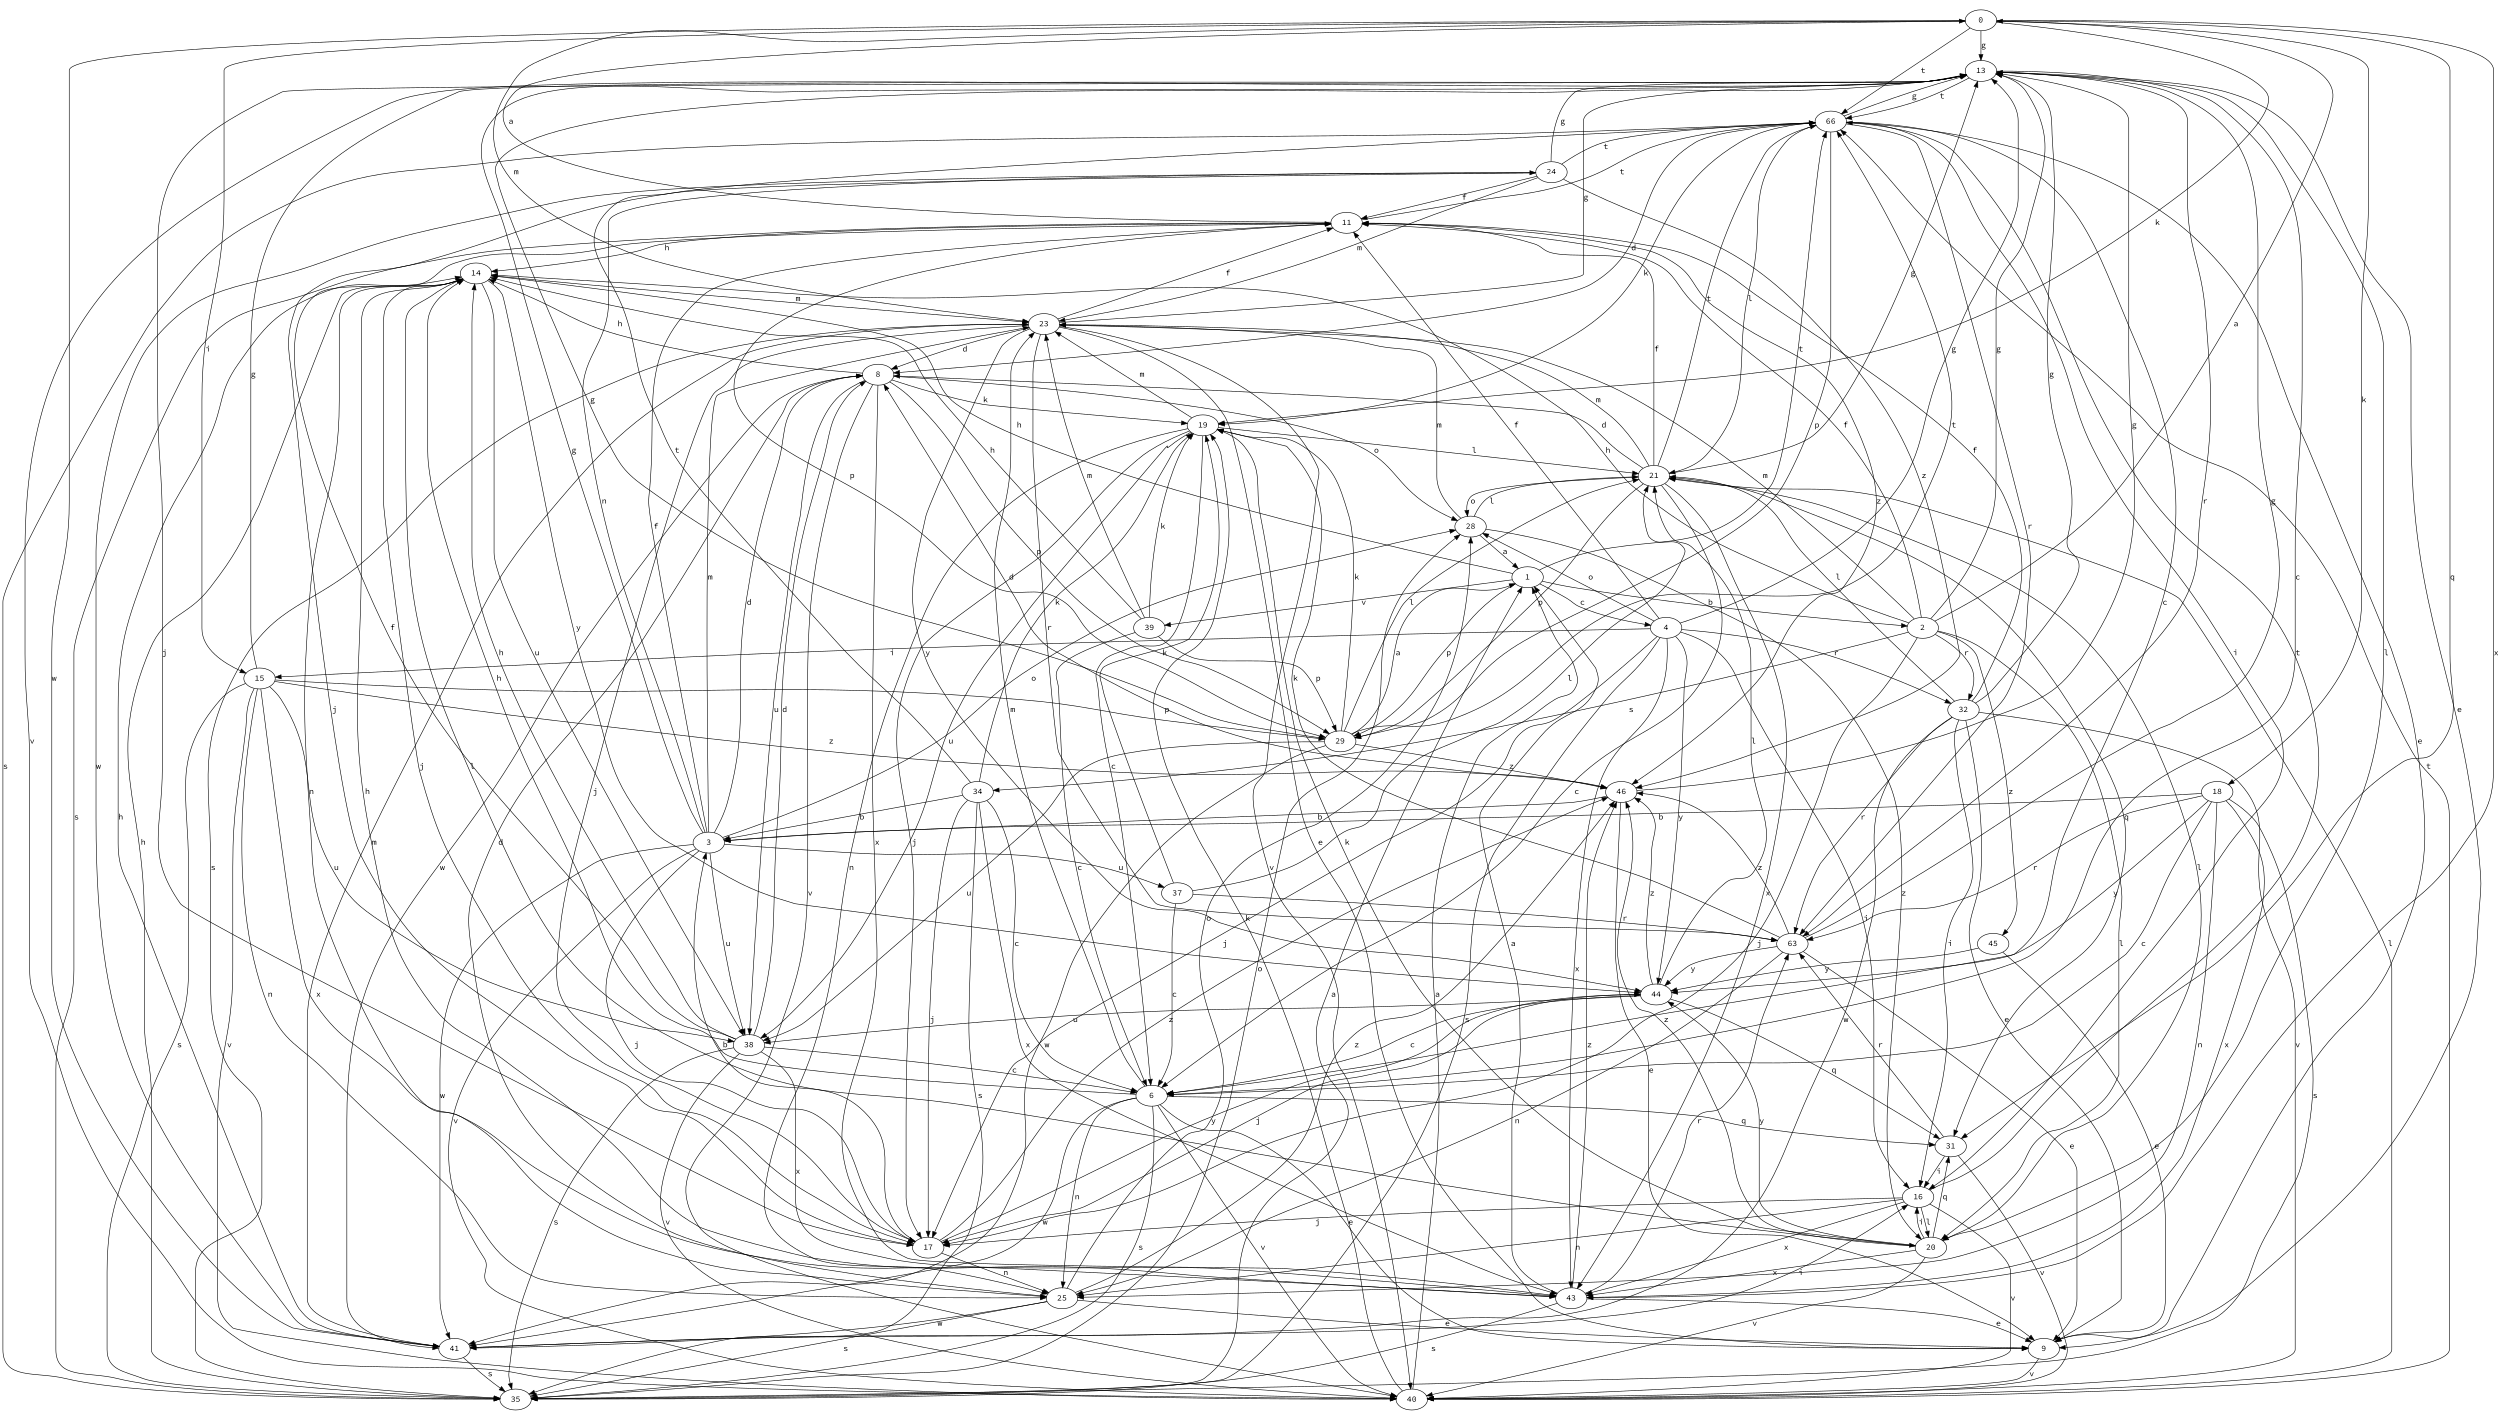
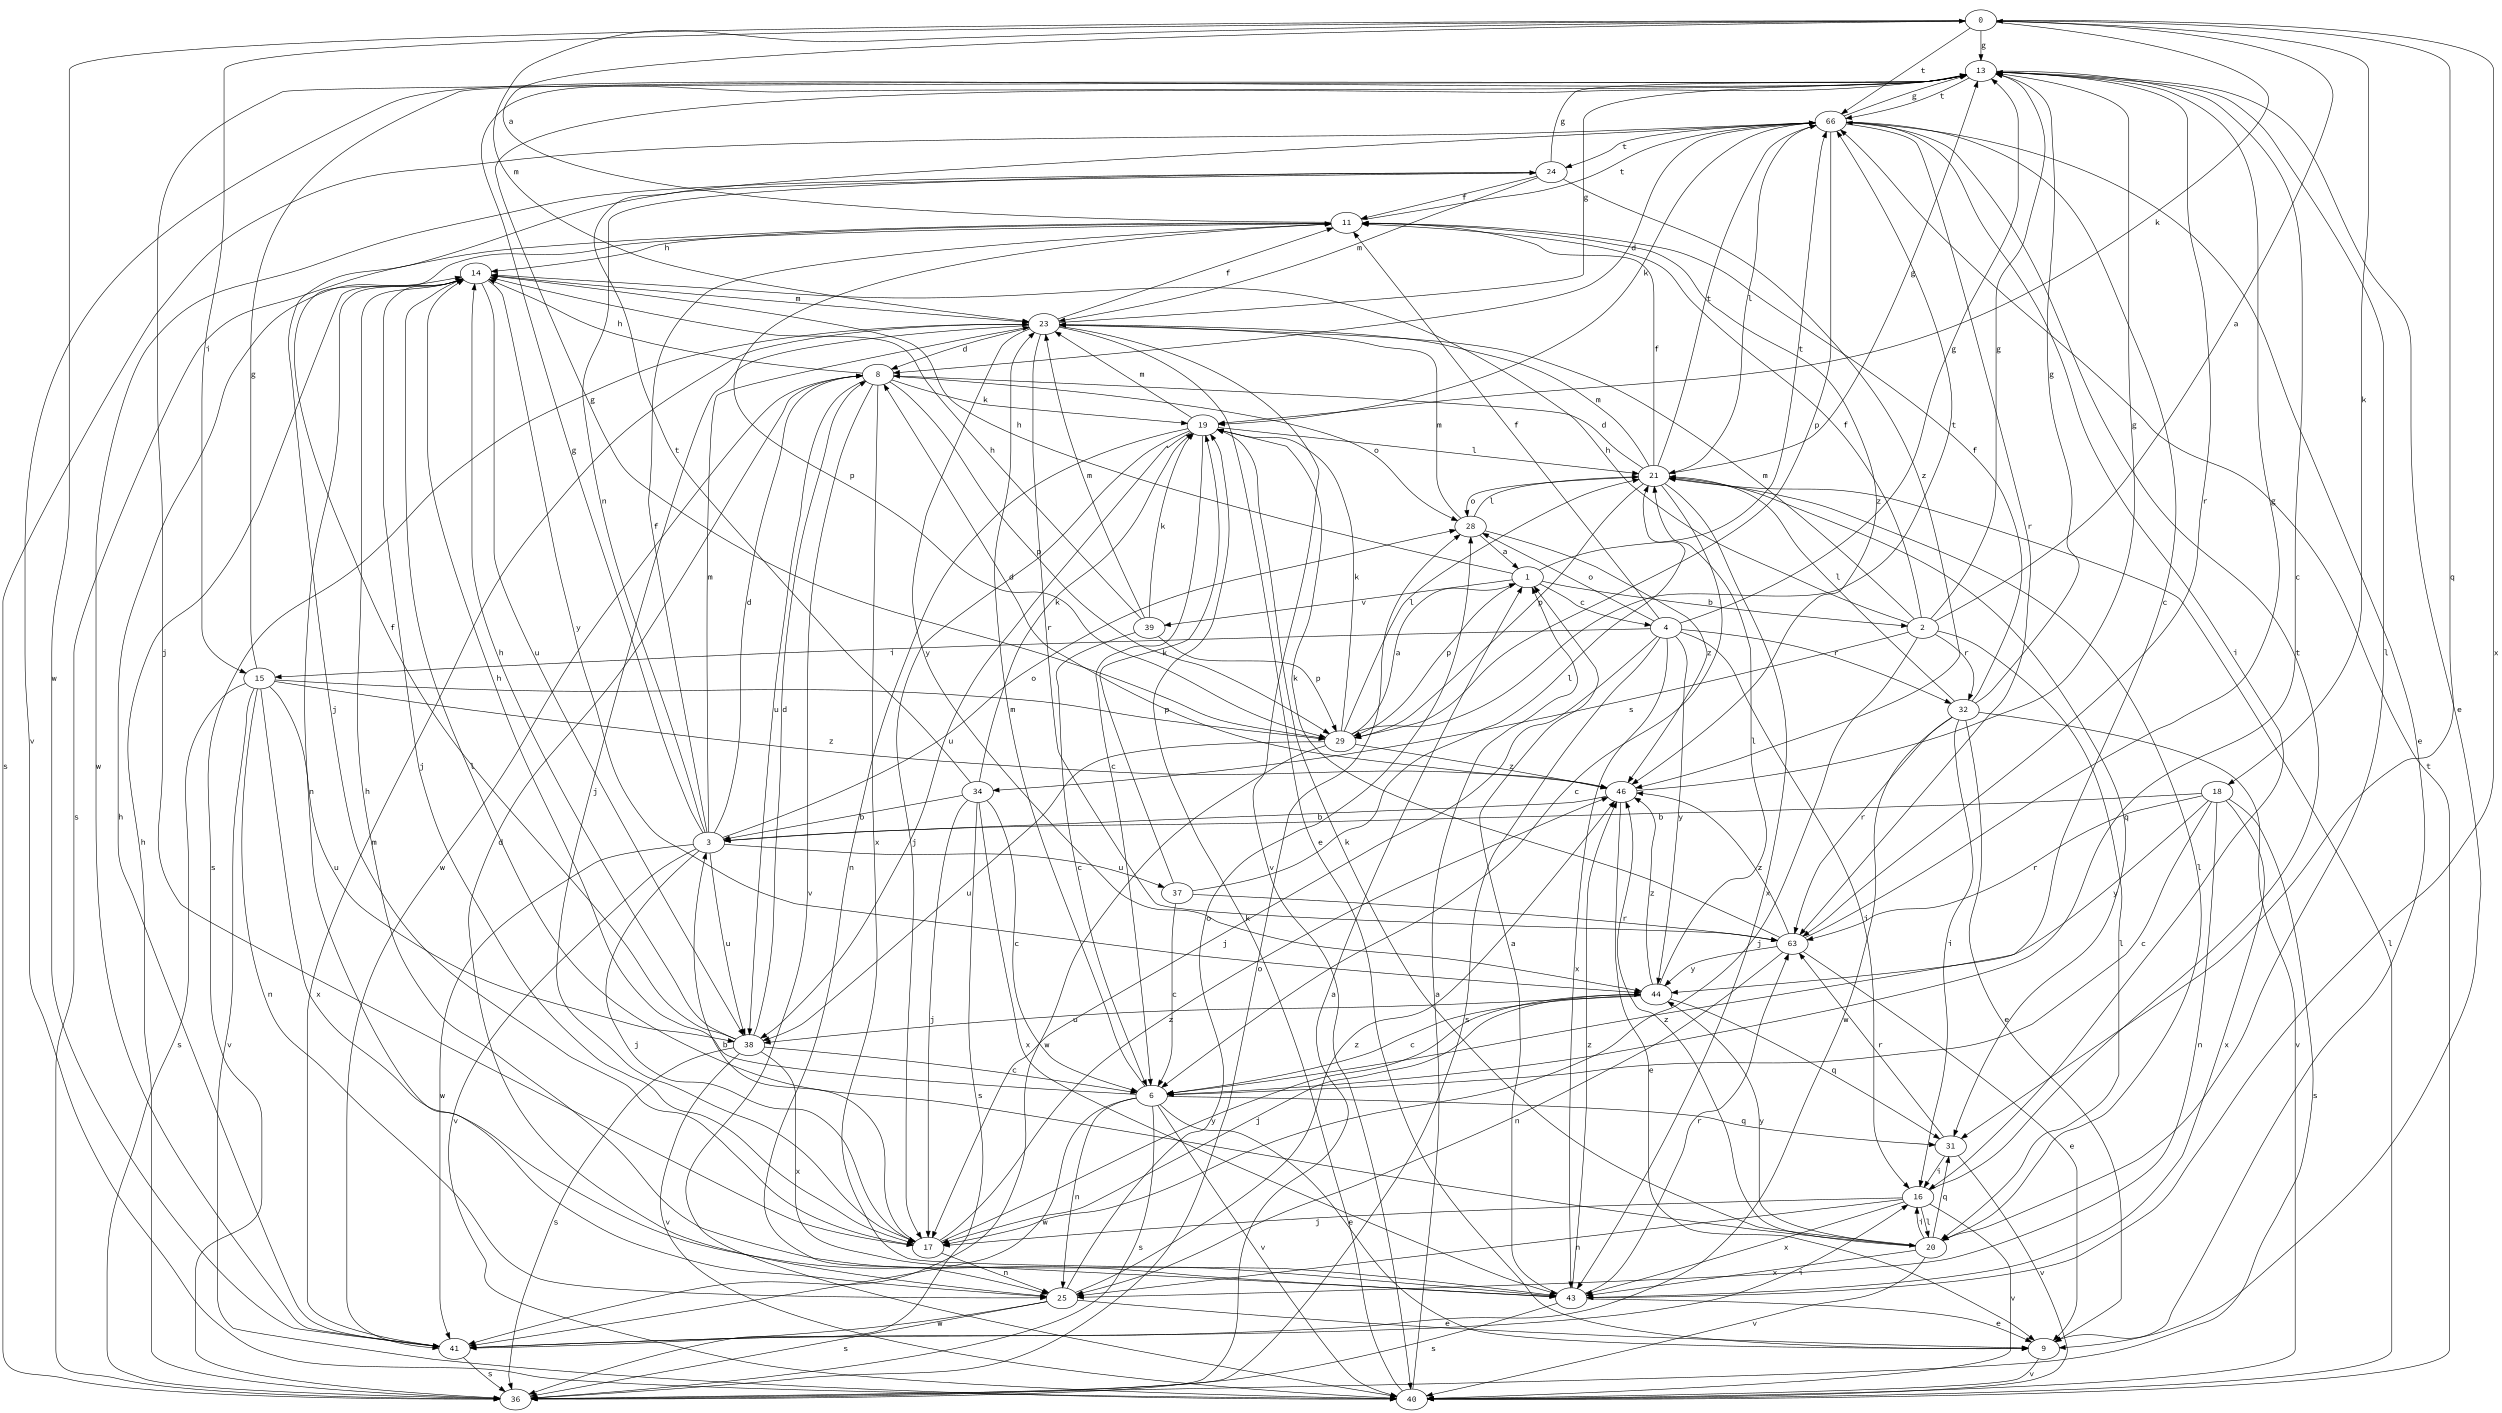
(1638, 136) -> (1665, 134)
(1881, 767) -> (1673, 609)
(1993, 944) -> none
(516, 1400) -> (516, 1400)
